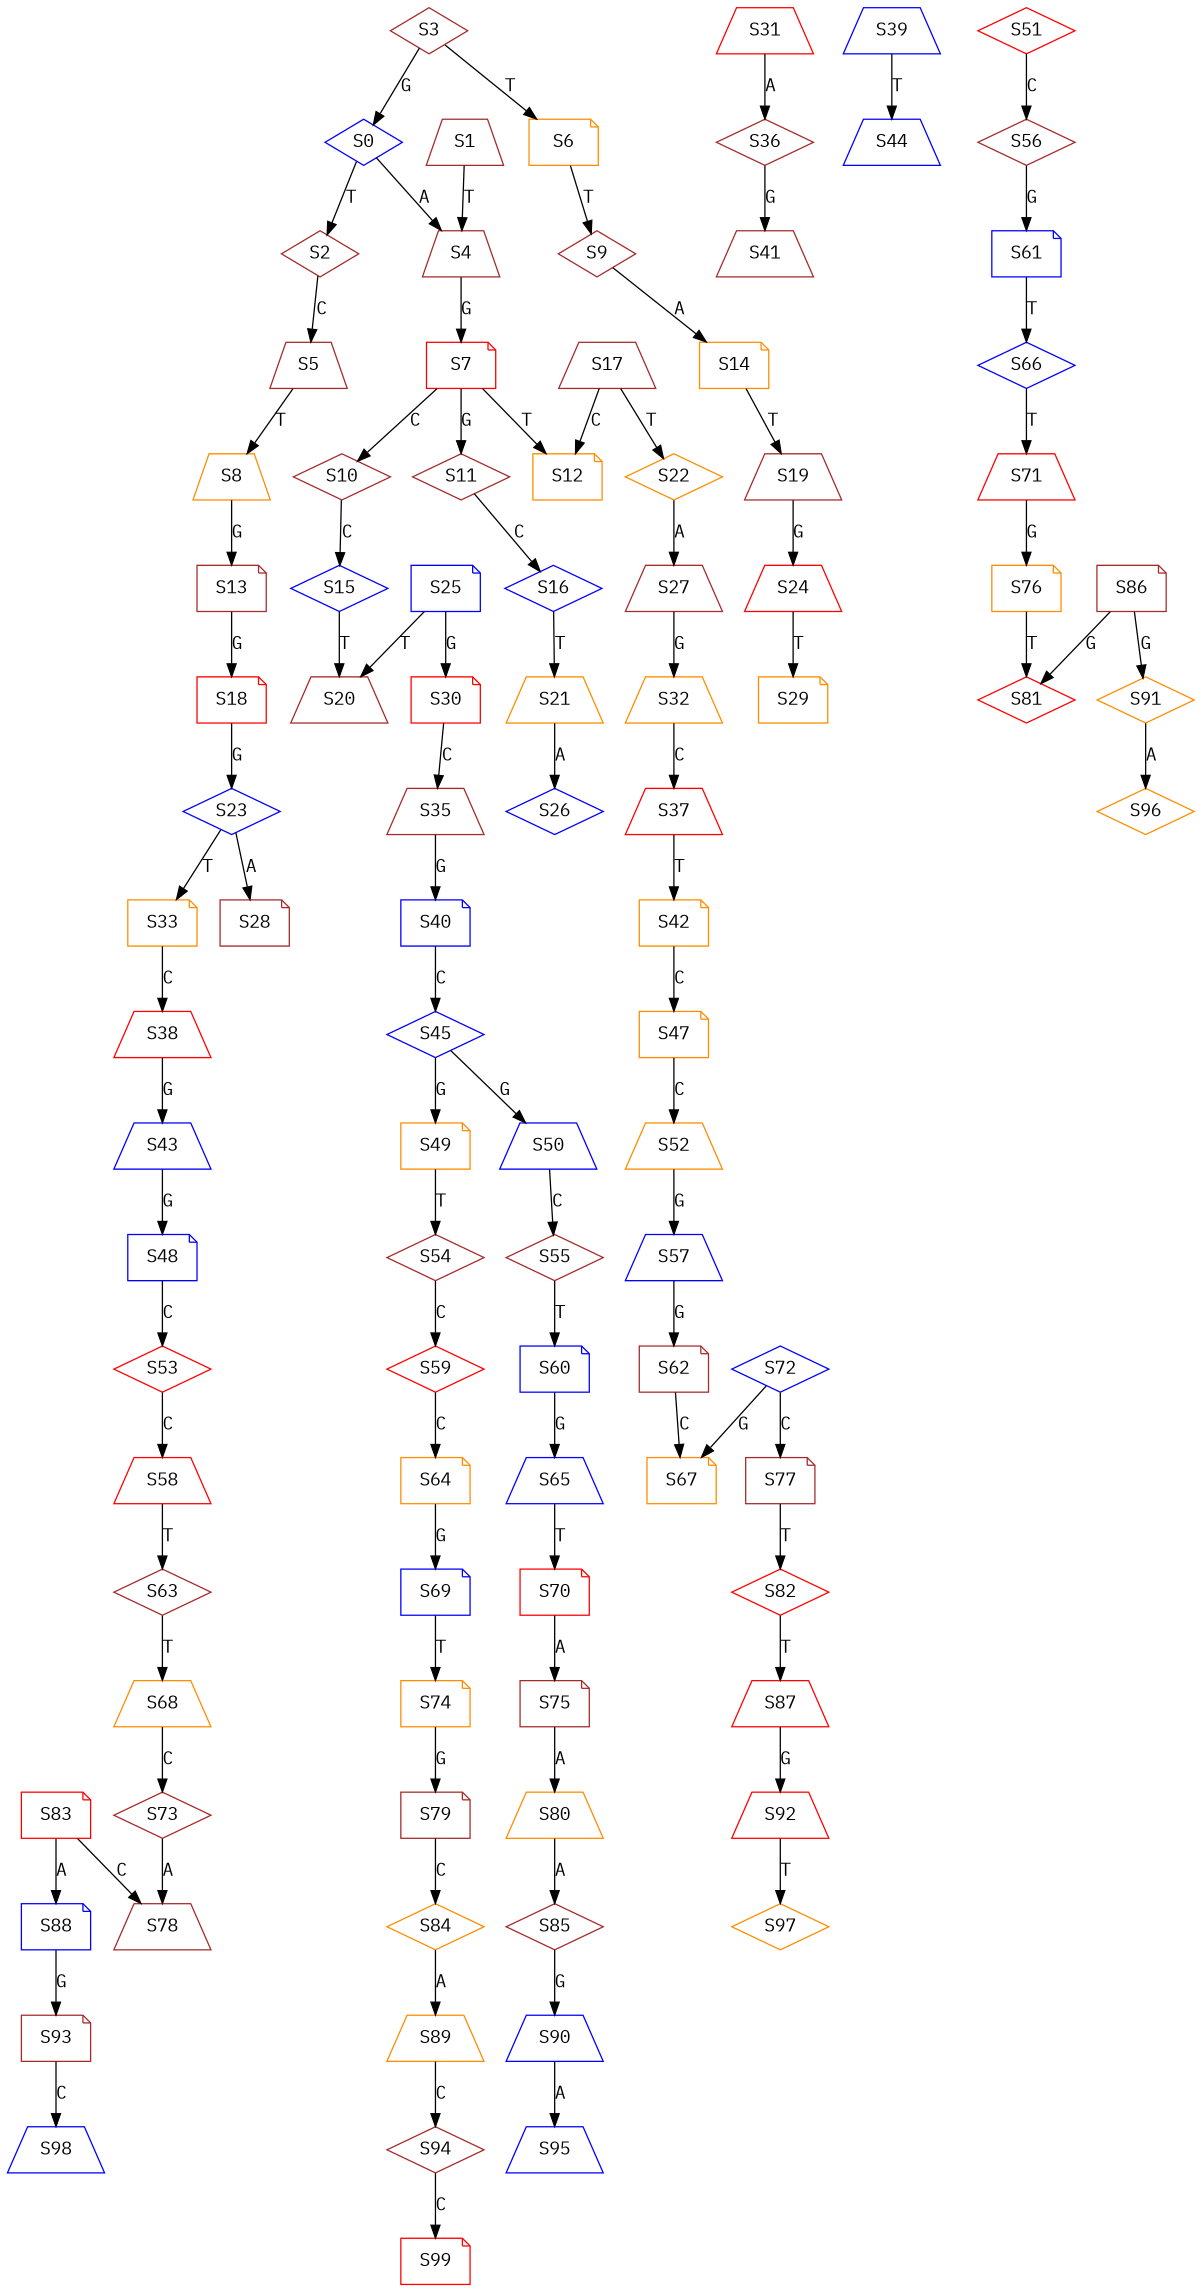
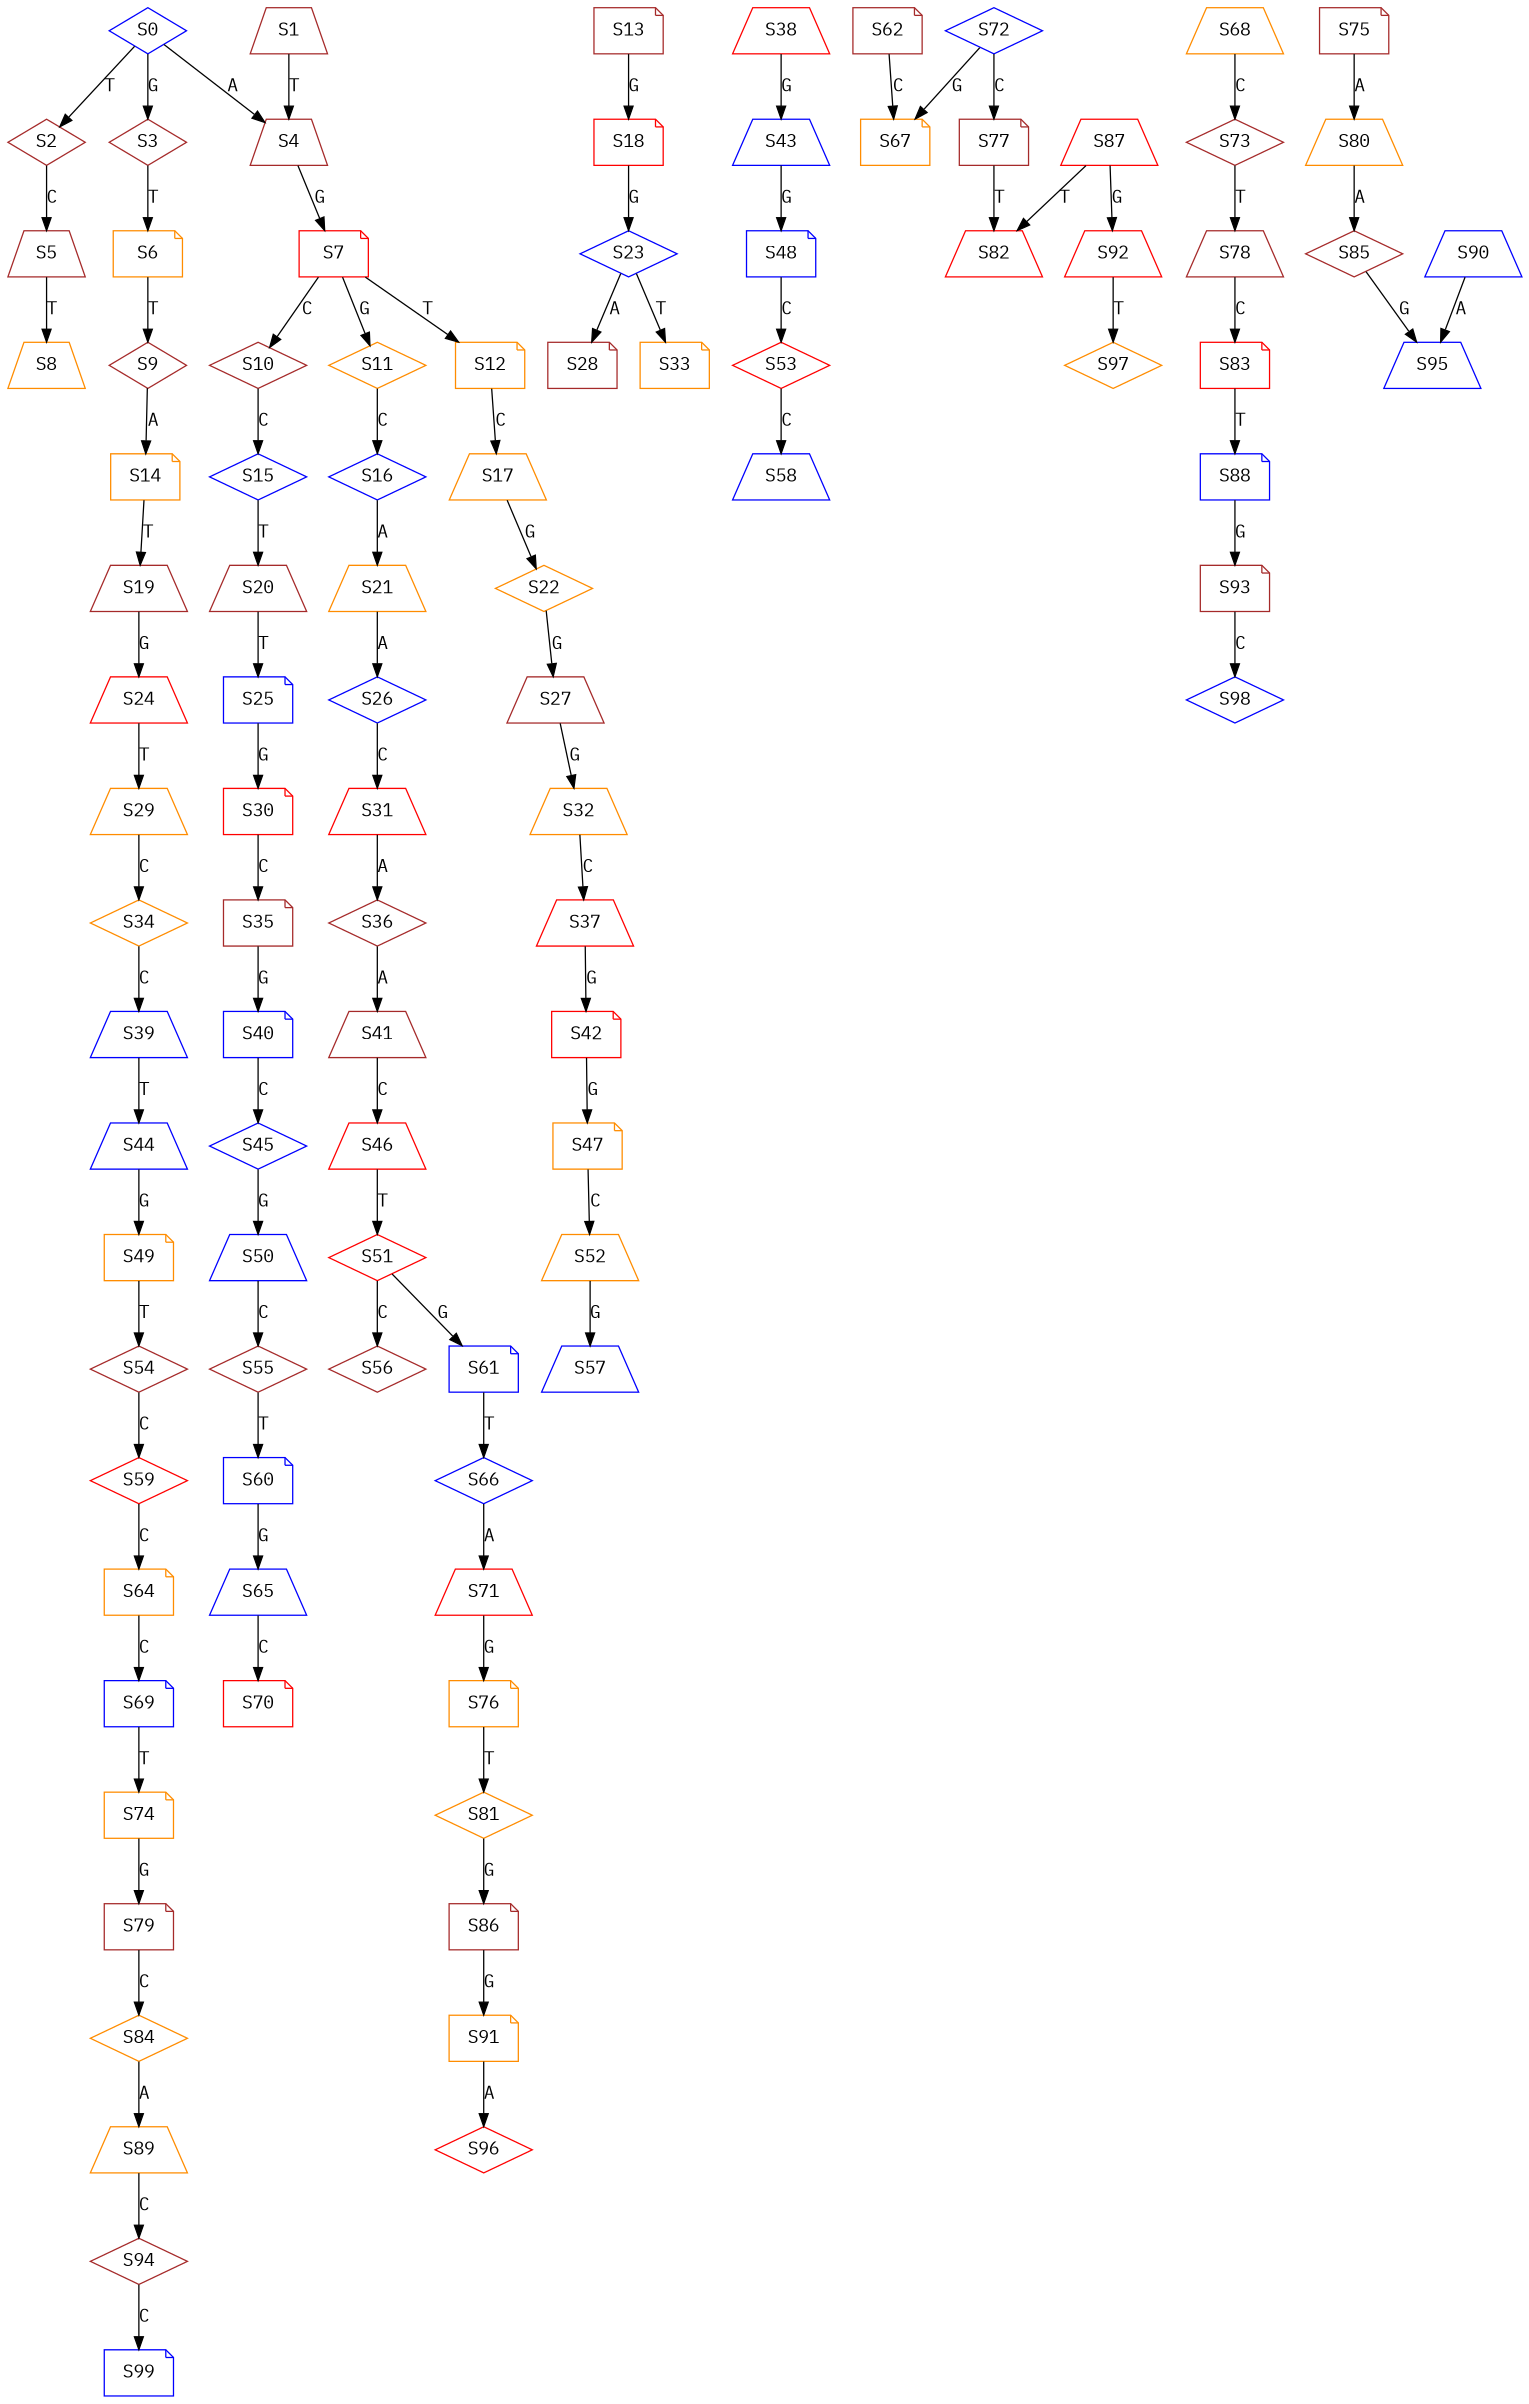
(400, 81) -> (148, 80)
(1026, 192) -> (422, 1305)
(771, 198) -> (383, 979)
(607, 365) -> (498, 477)
(590, 415) -> (494, 415)
(651, 421) -> (531, 533)
(1032, 421) -> (489, 1536)
(461, 477) -> (377, 365)
(232, 526) -> none
(680, 533) -> (557, 644)
(397, 639) -> (258, 638)
(1080, 643) -> (484, 1865)
(560, 644) -> (383, 533)
(793, 700) -> (139, 811)
(1026, 700) -> (484, 1815)
(1146, 700) -> (484, 2038)
none -> (377, 749)
(435, 811) -> (258, 923)
(1146, 811) -> (484, 2150)
(680, 867) -> (592, 979)
none -> (139, 923)
(674, 923) -> (586, 1035)
(162, 972) -> none
(680, 979) -> (593, 1090)
(435, 1084) -> (139, 1195)
none -> (377, 1146)
(674, 1307) -> none
(162, 1481) -> (781, 477)
(441, 1536) -> (145, 1648)
(560, 1536) -> (264, 1648)
(162, 1592) -> none
(780, 1592) -> (994, 254)
(555, 1642) -> none
(780, 1642) -> (1056, 194)
(105, 1866) -> (1235, 303)
(62, 1871) -> (1241, 421)
(168, 1871) -> (1241, 198)
(555, 1976) -> (1387, 301)
(56, 2150) -> (1235, 700)
(435, 2261) -> (139, 2373)
